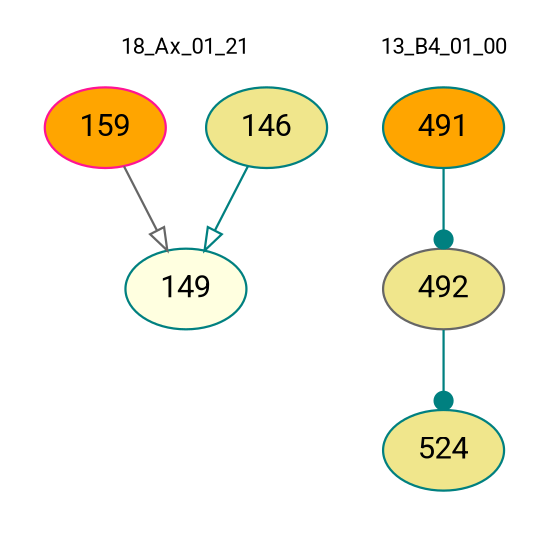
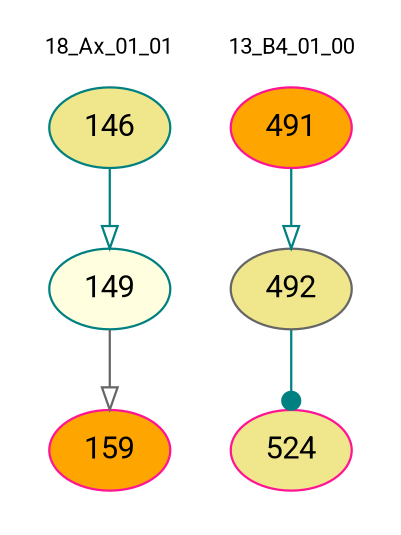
(186, 48) -> (110, 48)
(444, 128) -> (291, 128)
(140, 198) -> (110, 359)
(444, 200) -> (291, 197)
(444, 450) -> (291, 450)
